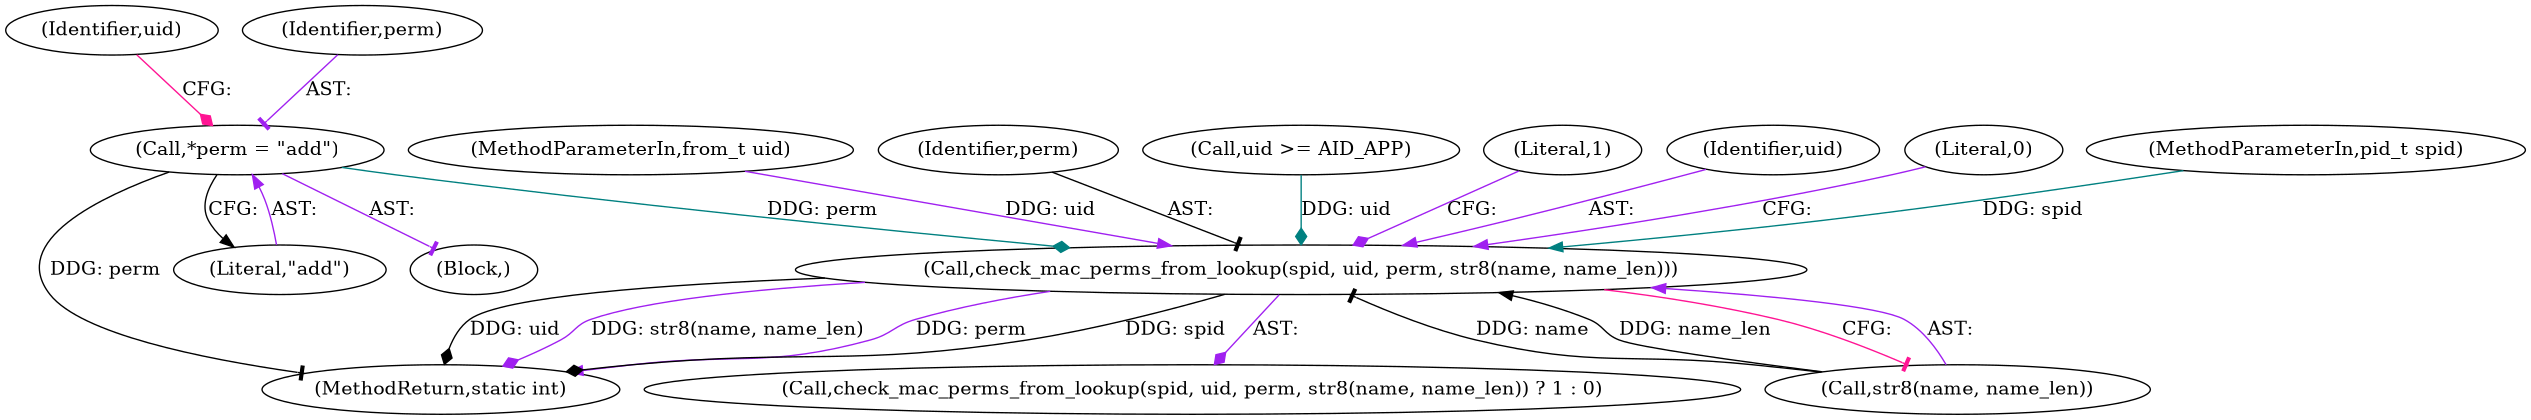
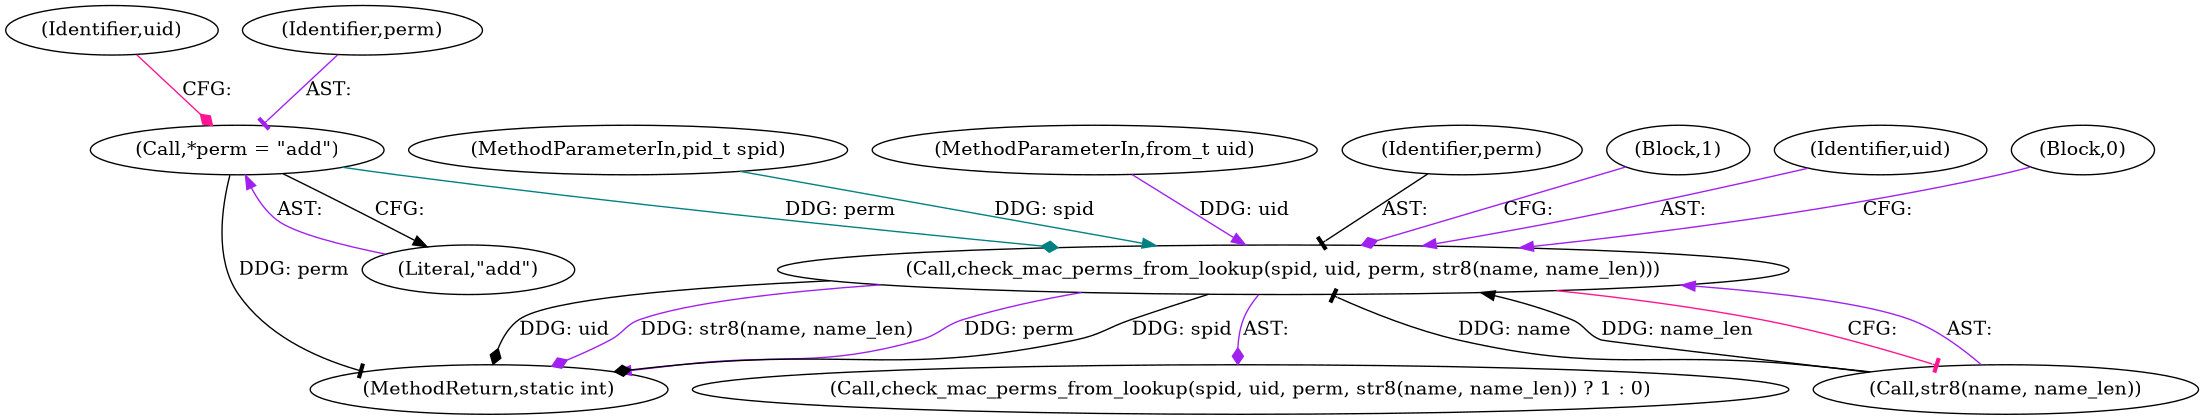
(1301, 150) -> none
(1563, 150) -> (1678, 150)
(1984, 150) -> (2083, 150)
(474, 270) -> none
